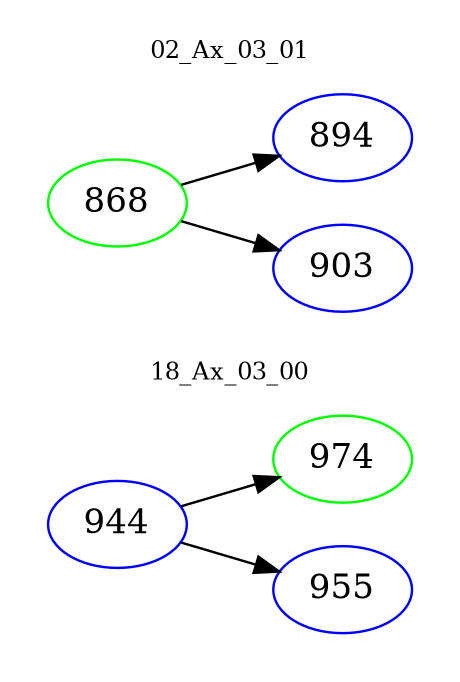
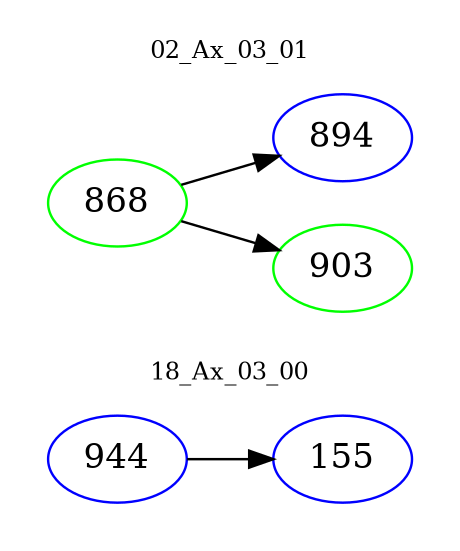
(343, 268) -> (343, 268)
(343, 459) -> none
(343, 590) -> (343, 459)
